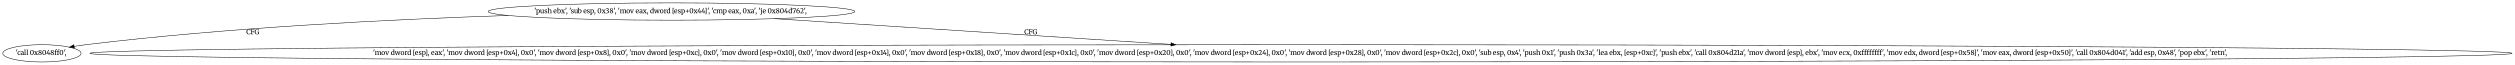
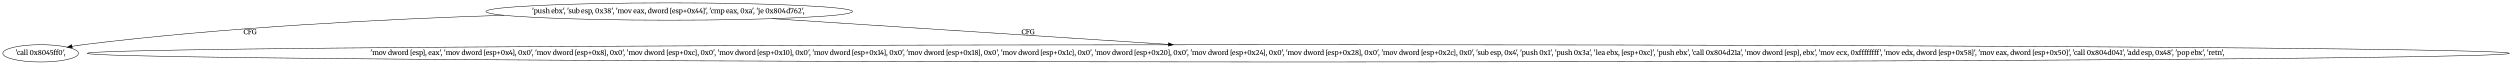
(42, 53) -> (41, 53)
